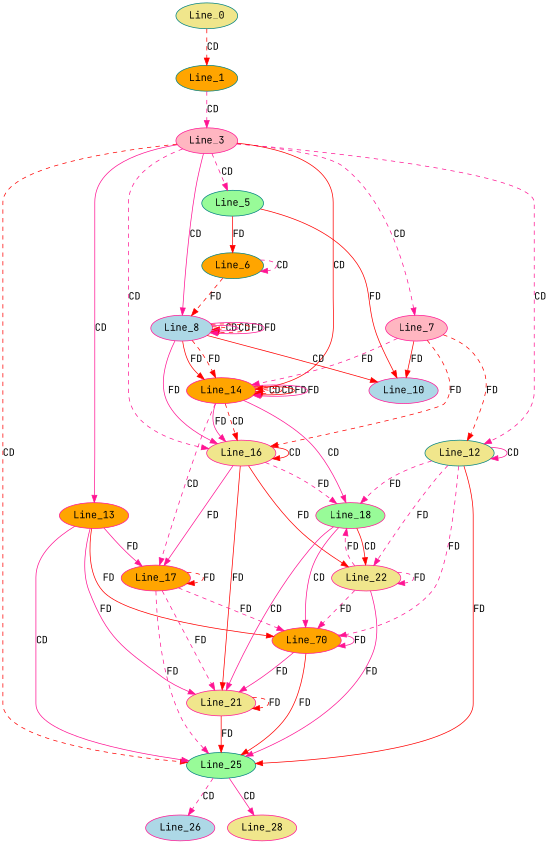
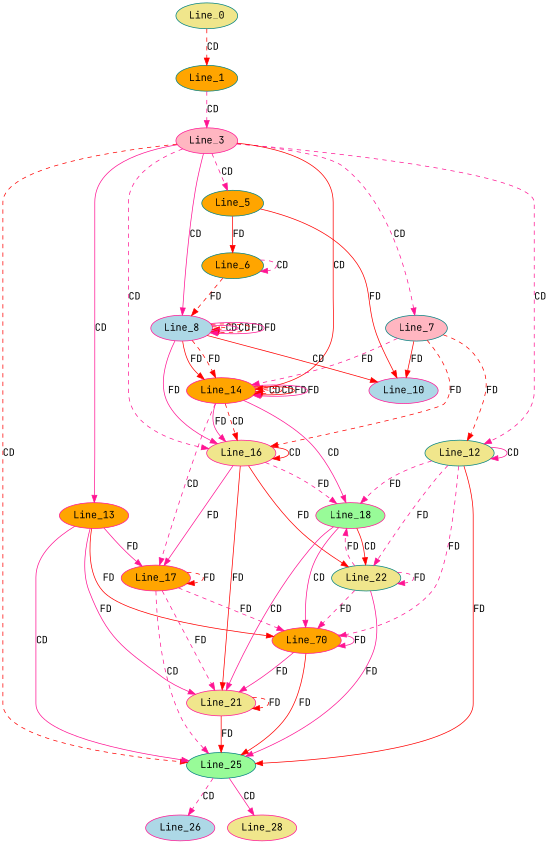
(233, 203) -> (233, 203)
(416, 328) -> (416, 328)
(366, 578) -> (366, 578)
(173, 672) -> (173, 672)
